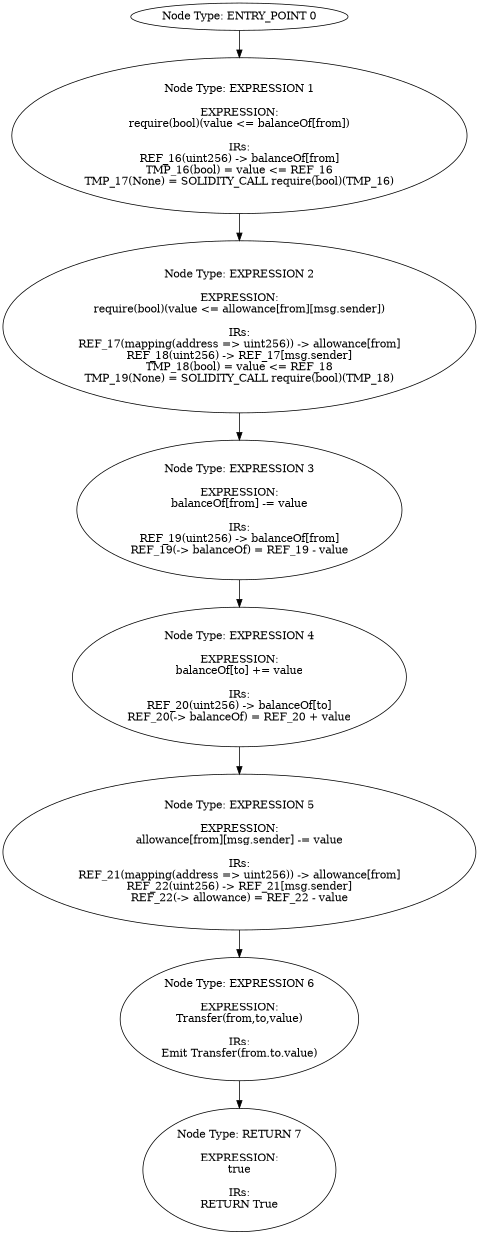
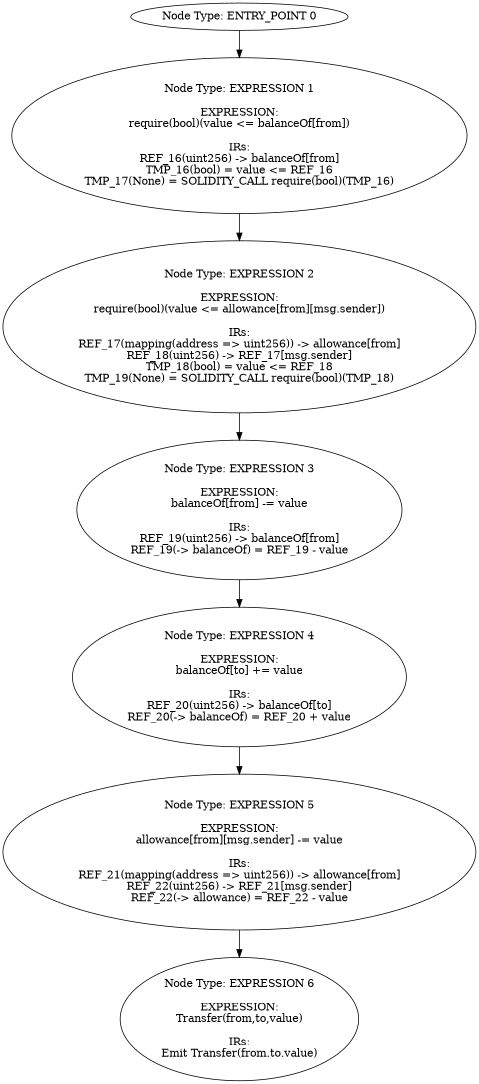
(239, 1170) -> none
